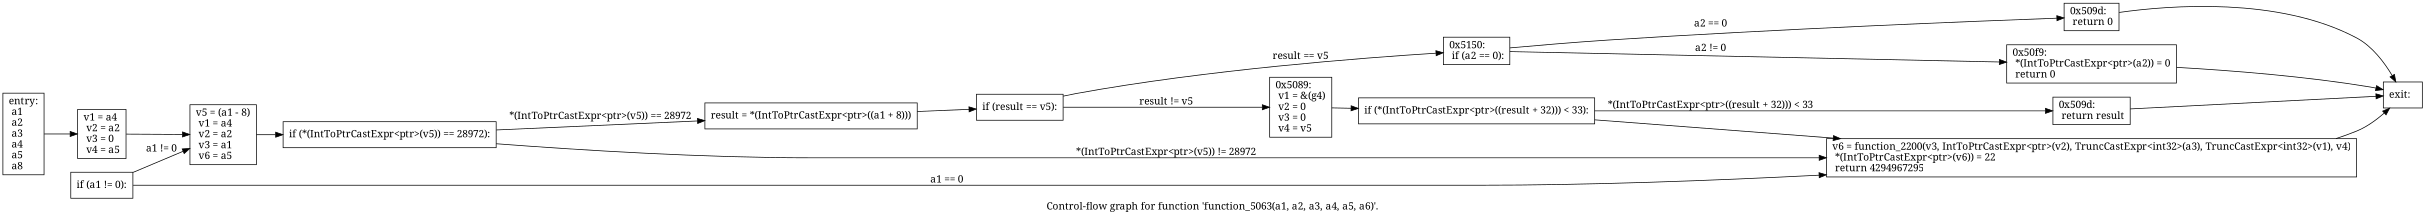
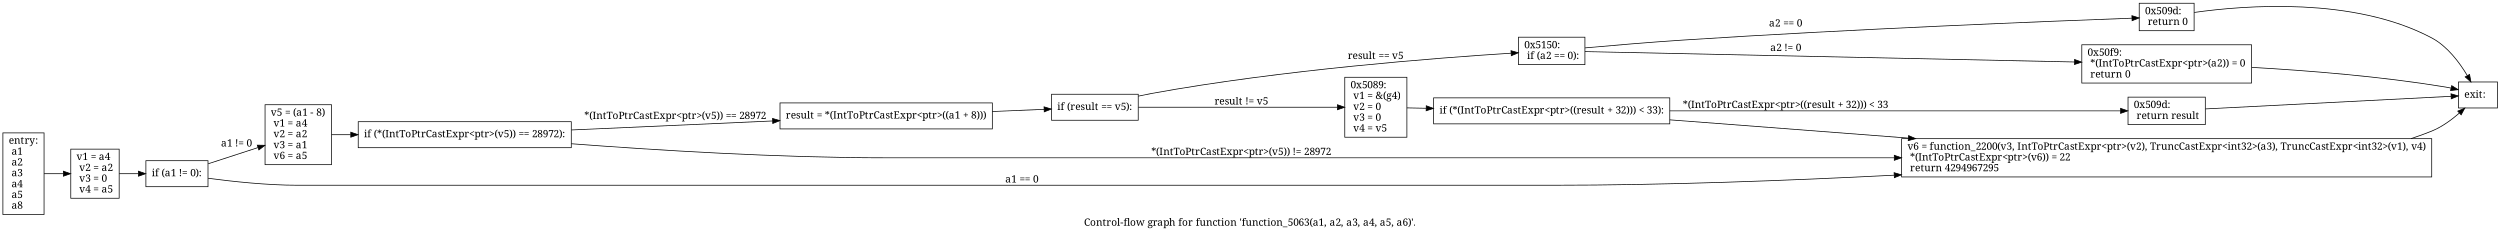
(154, 134) -> (129, 174)
